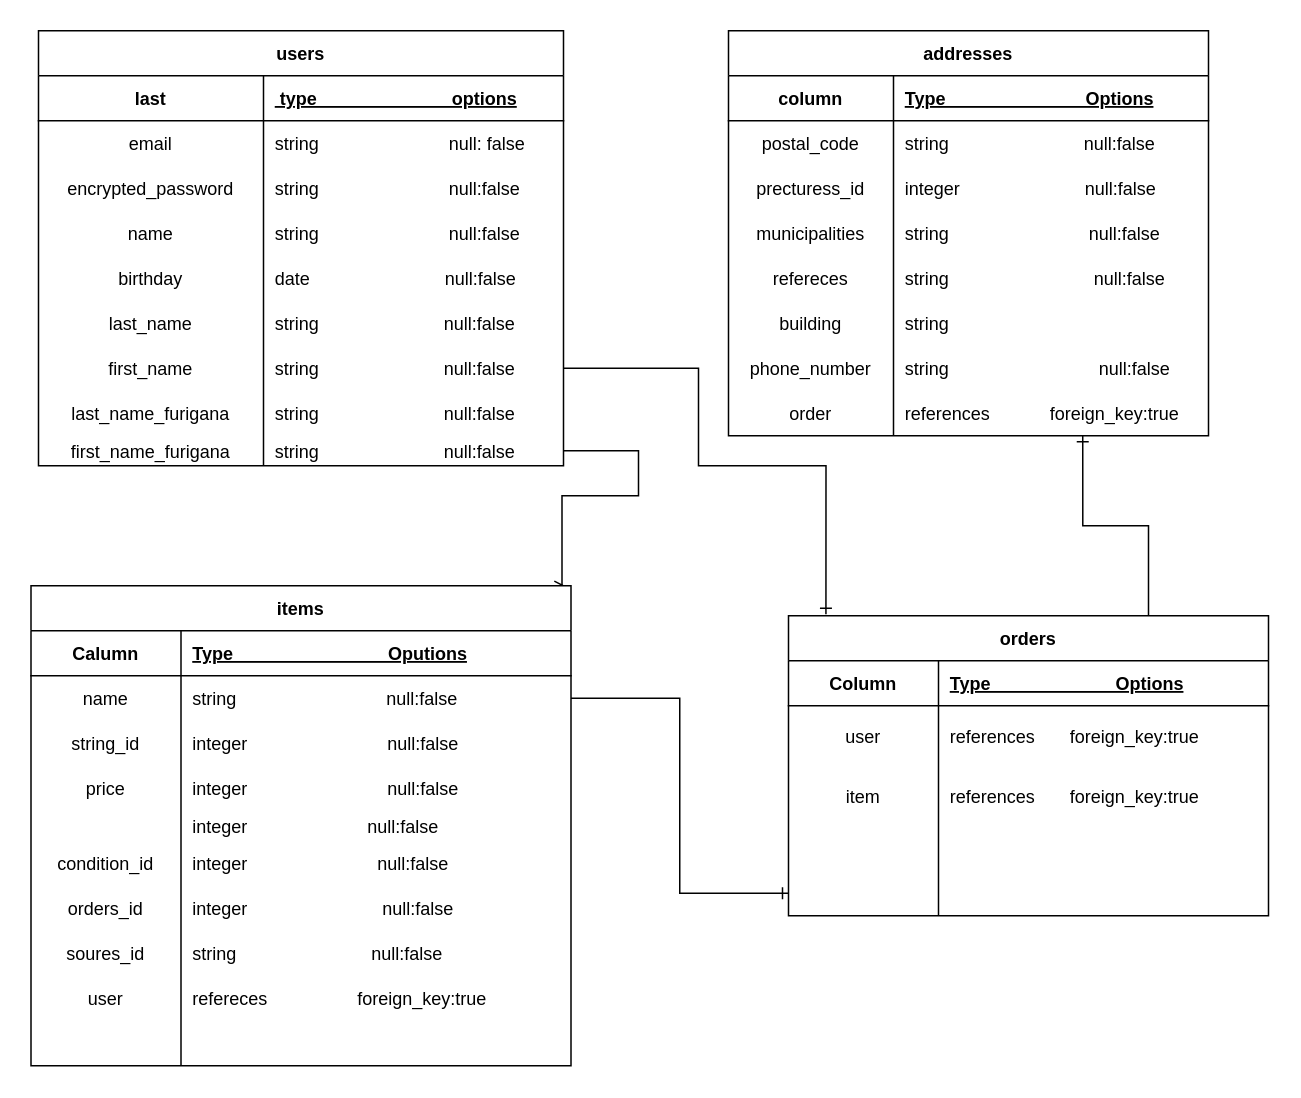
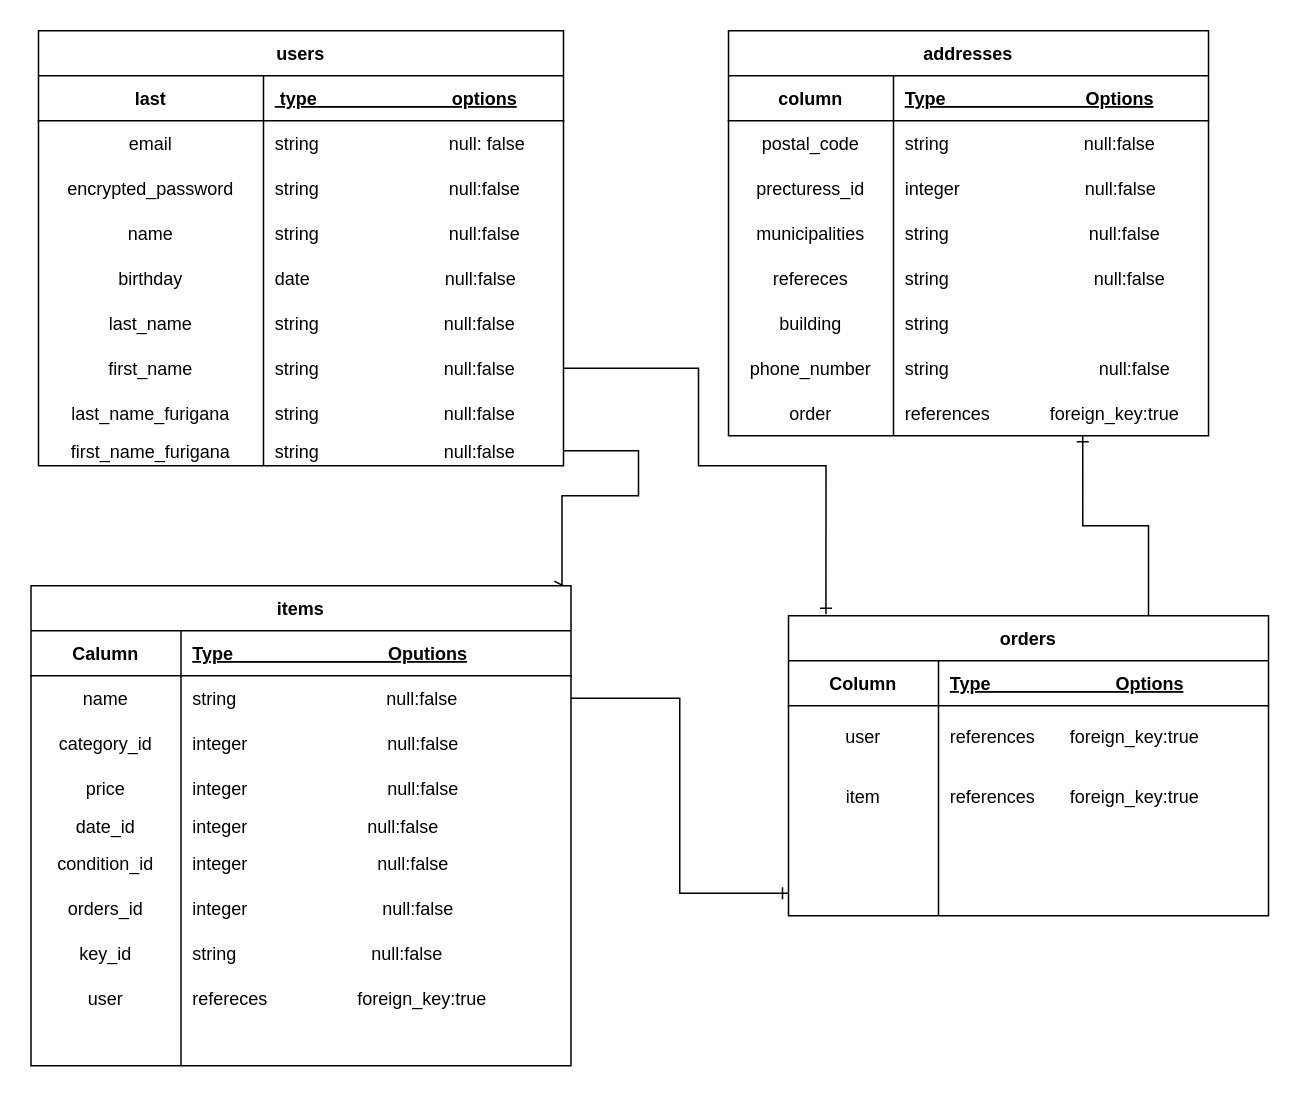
(105, 744) -> (105, 744)
none -> (106, 826)
(105, 954) -> (105, 954)
